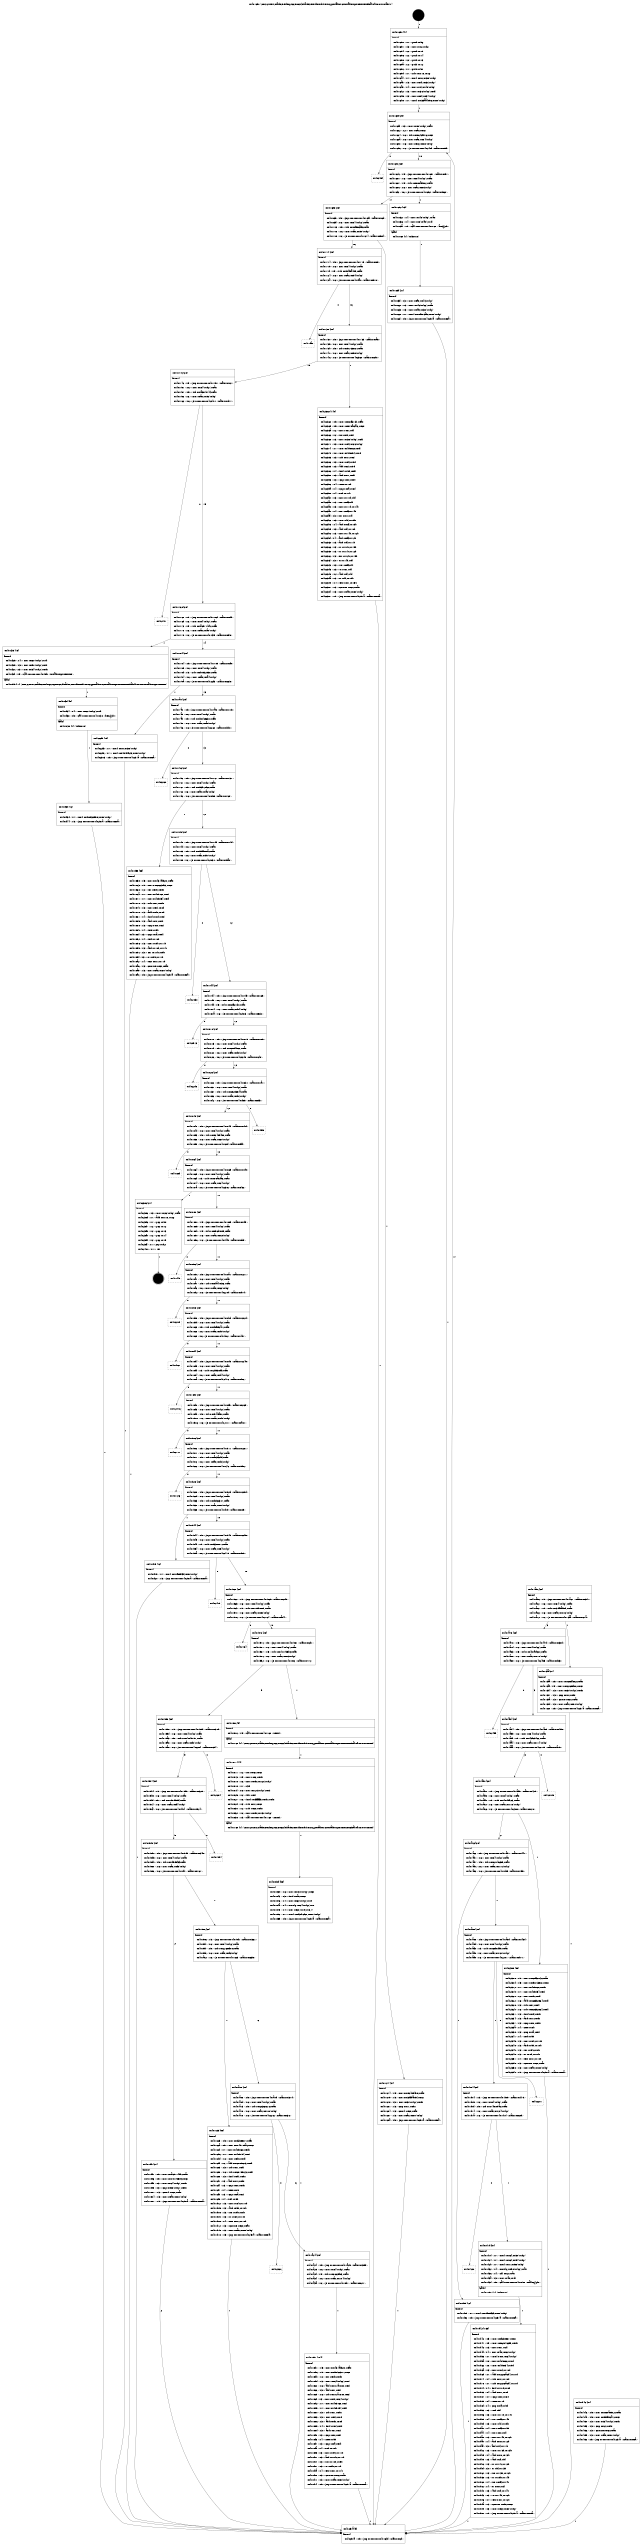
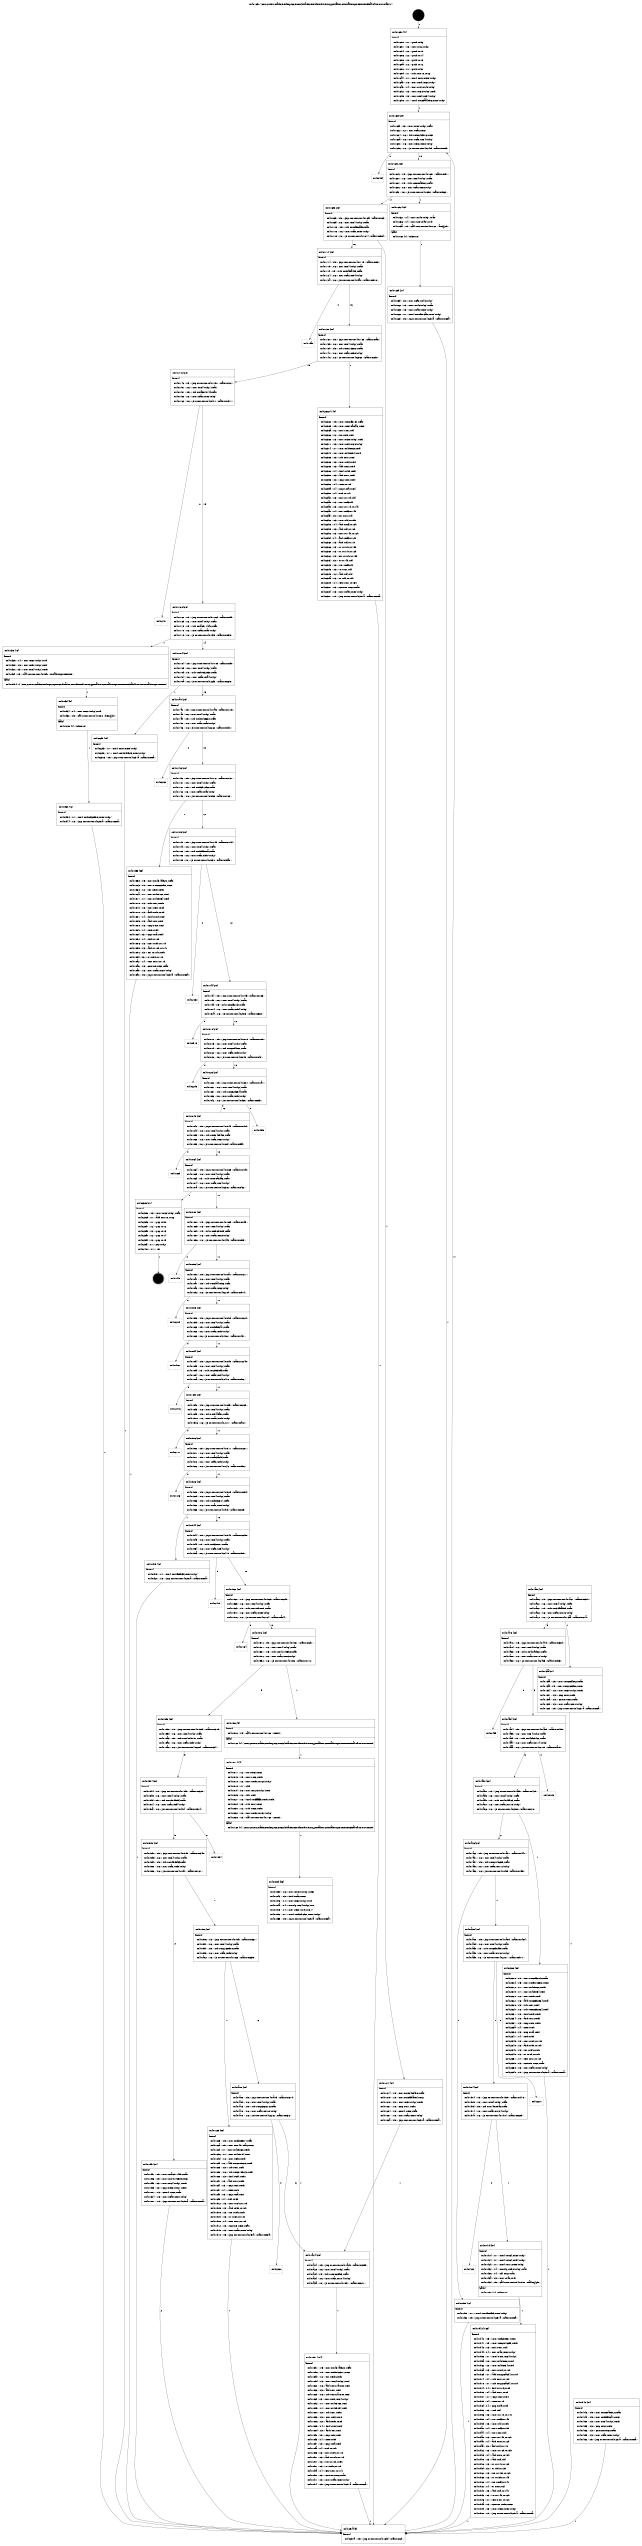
(227, 1108) -> (221, 1109)
(215, 1795) -> none
(395, 2324) -> (371, 2190)
